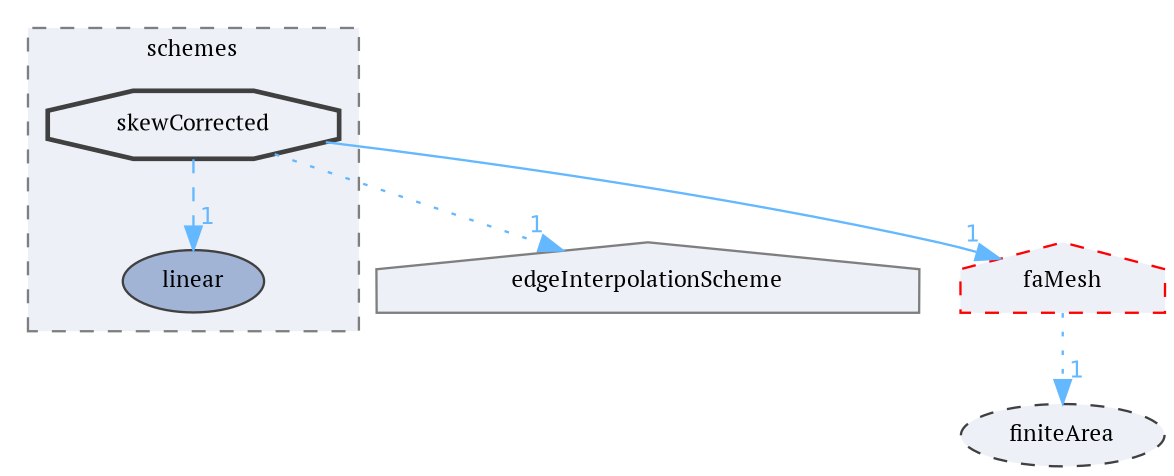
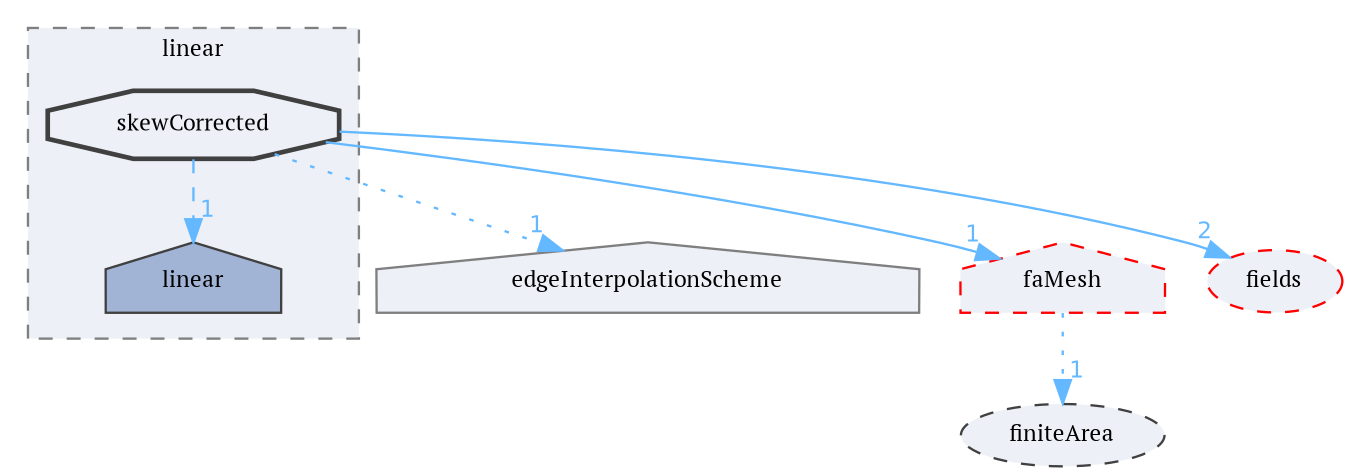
(193, 50) -> (193, 50)
(193, 281) -> (193, 281)
none -> (1275, 281)
